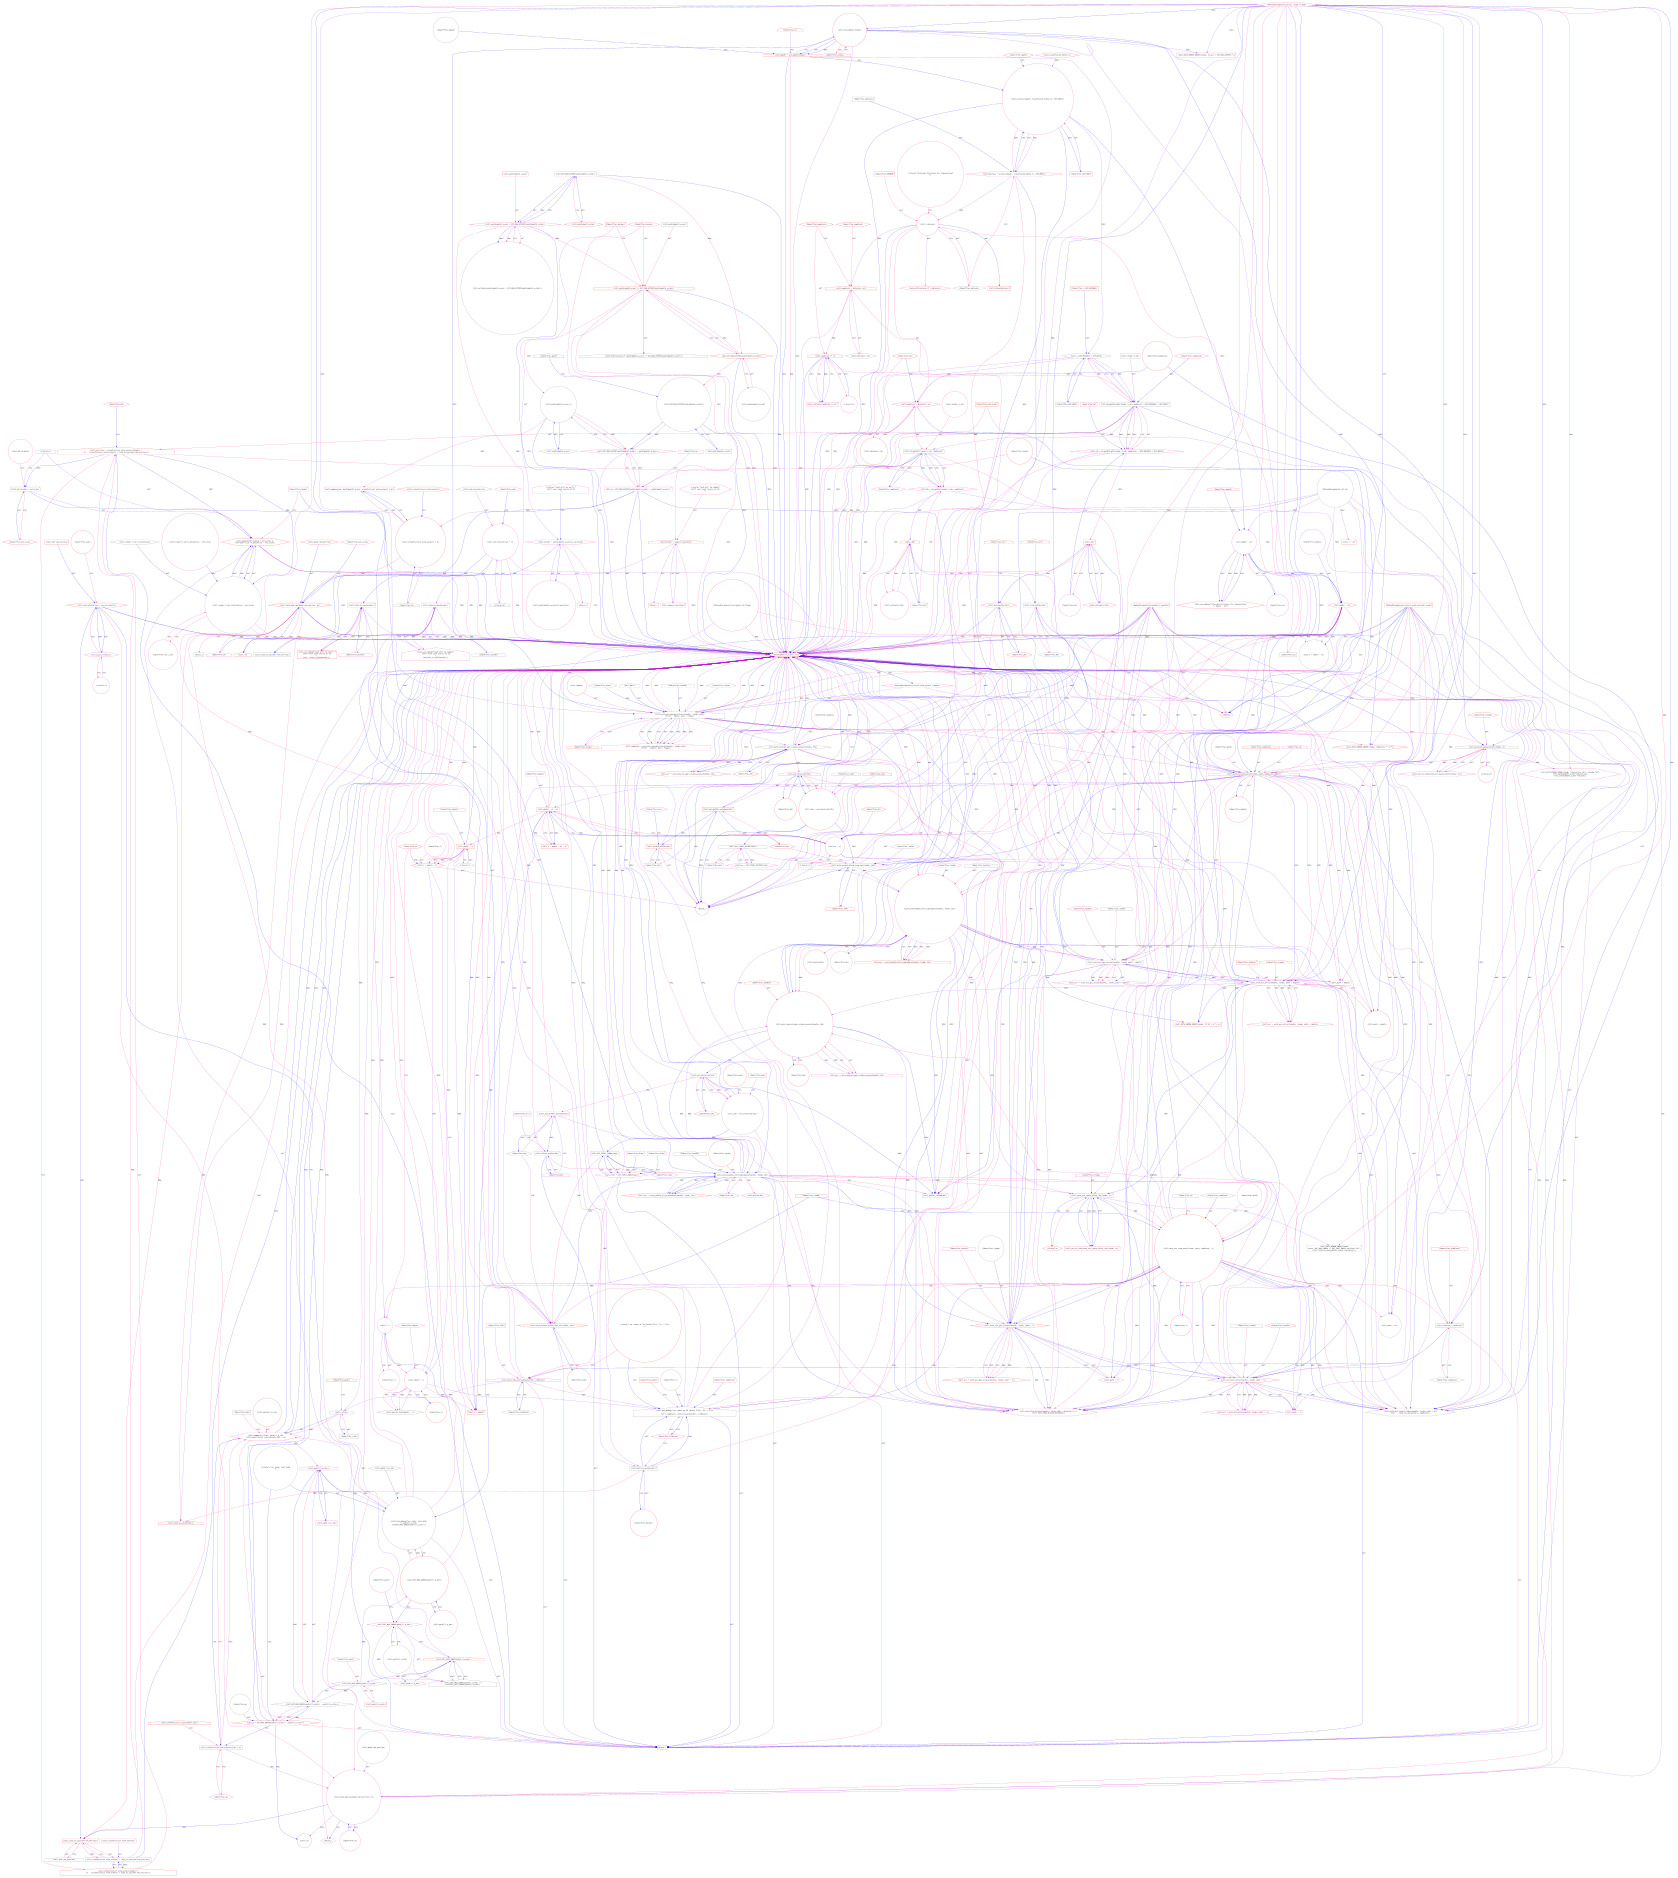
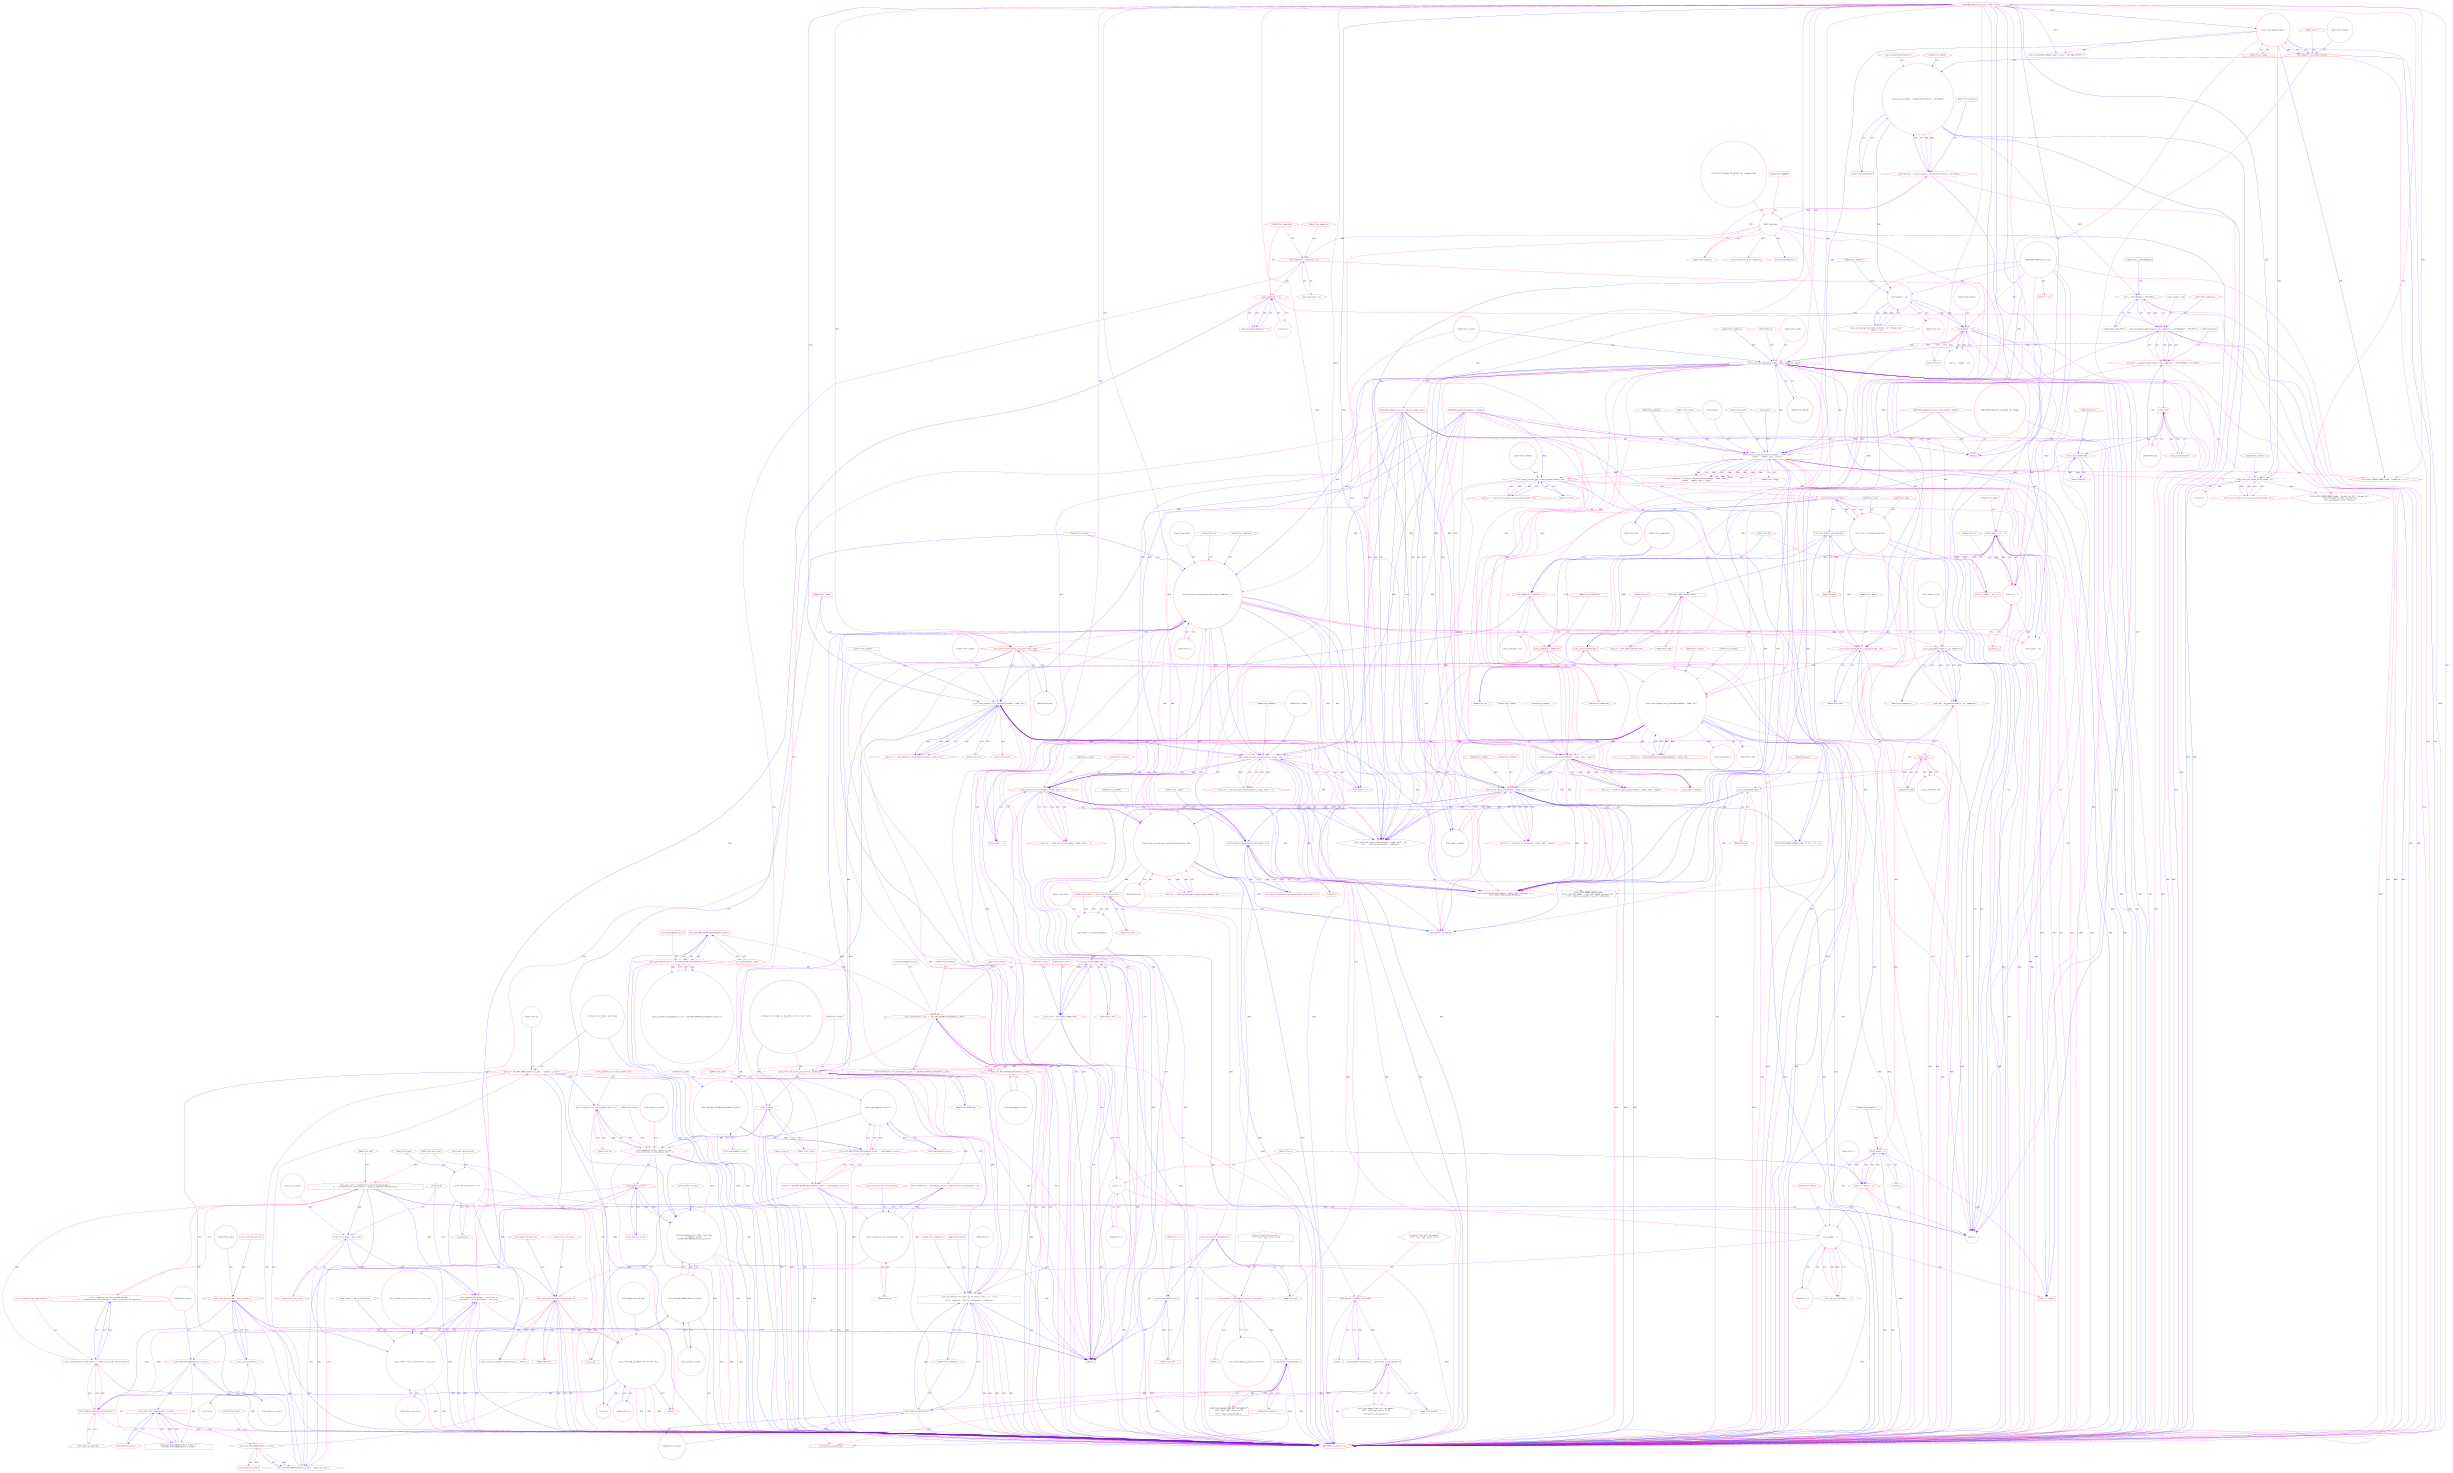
(857, 666) -> (2136, 1237)
(1411, 734) -> (1561, 372)
(448, 1139) -> (1863, 1167)
